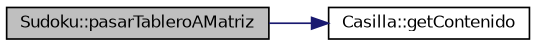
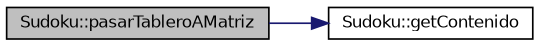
(429, 23) -> (431, 23)
